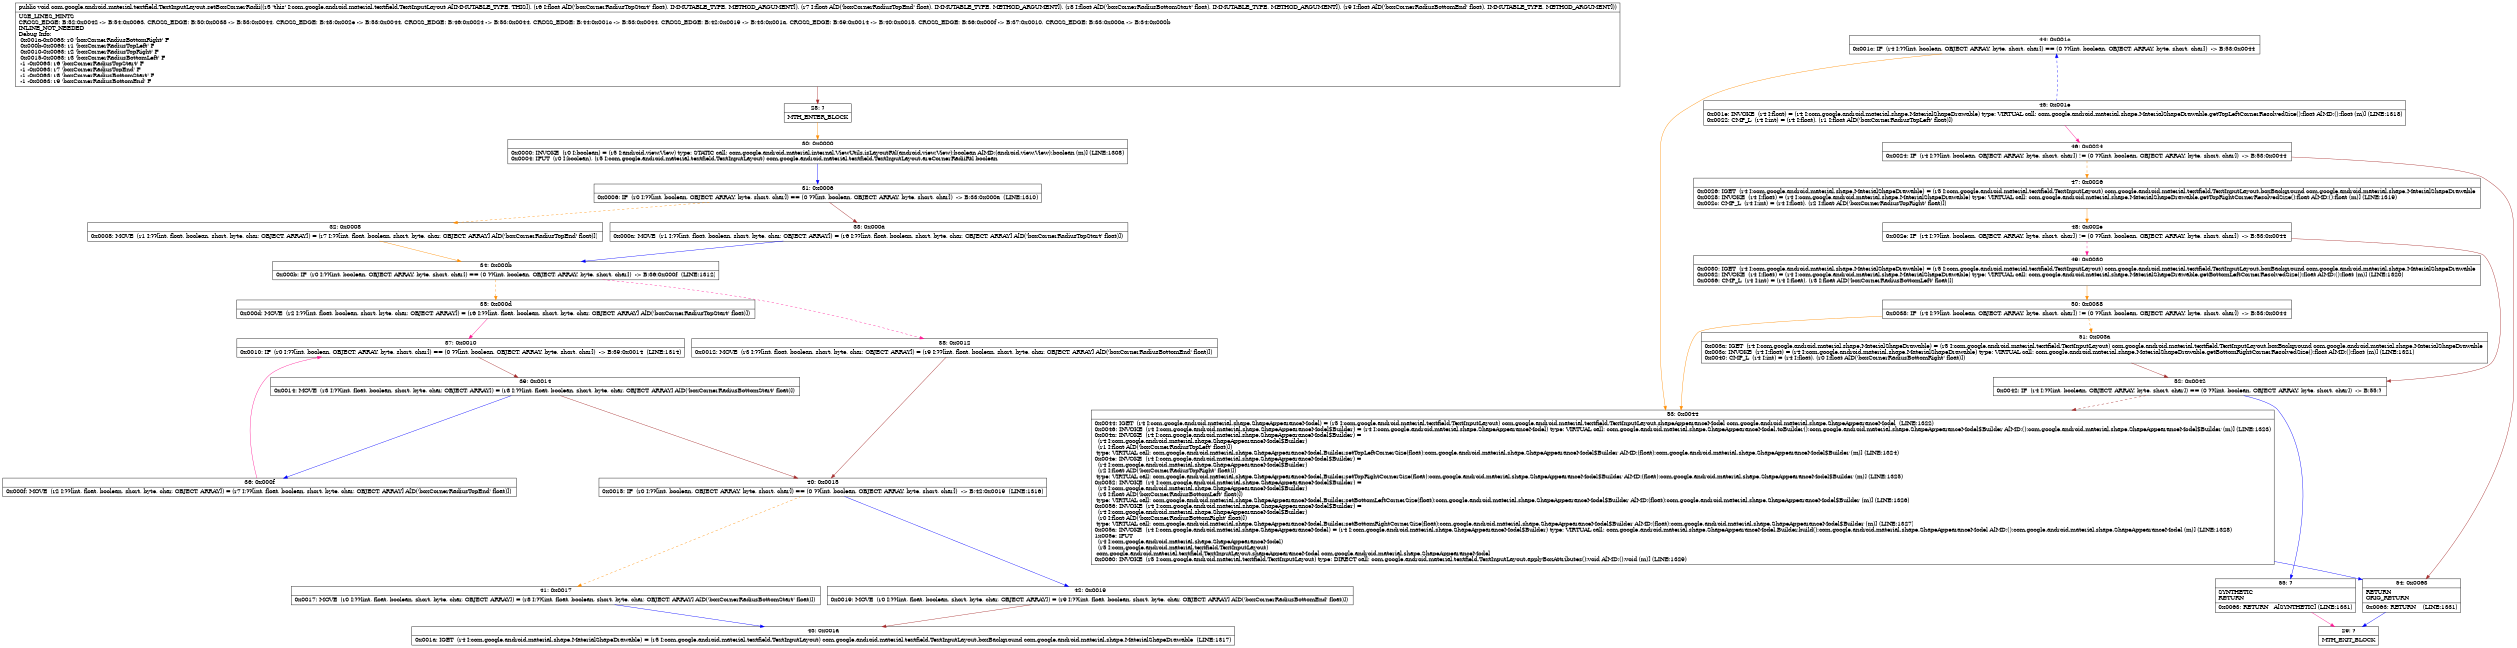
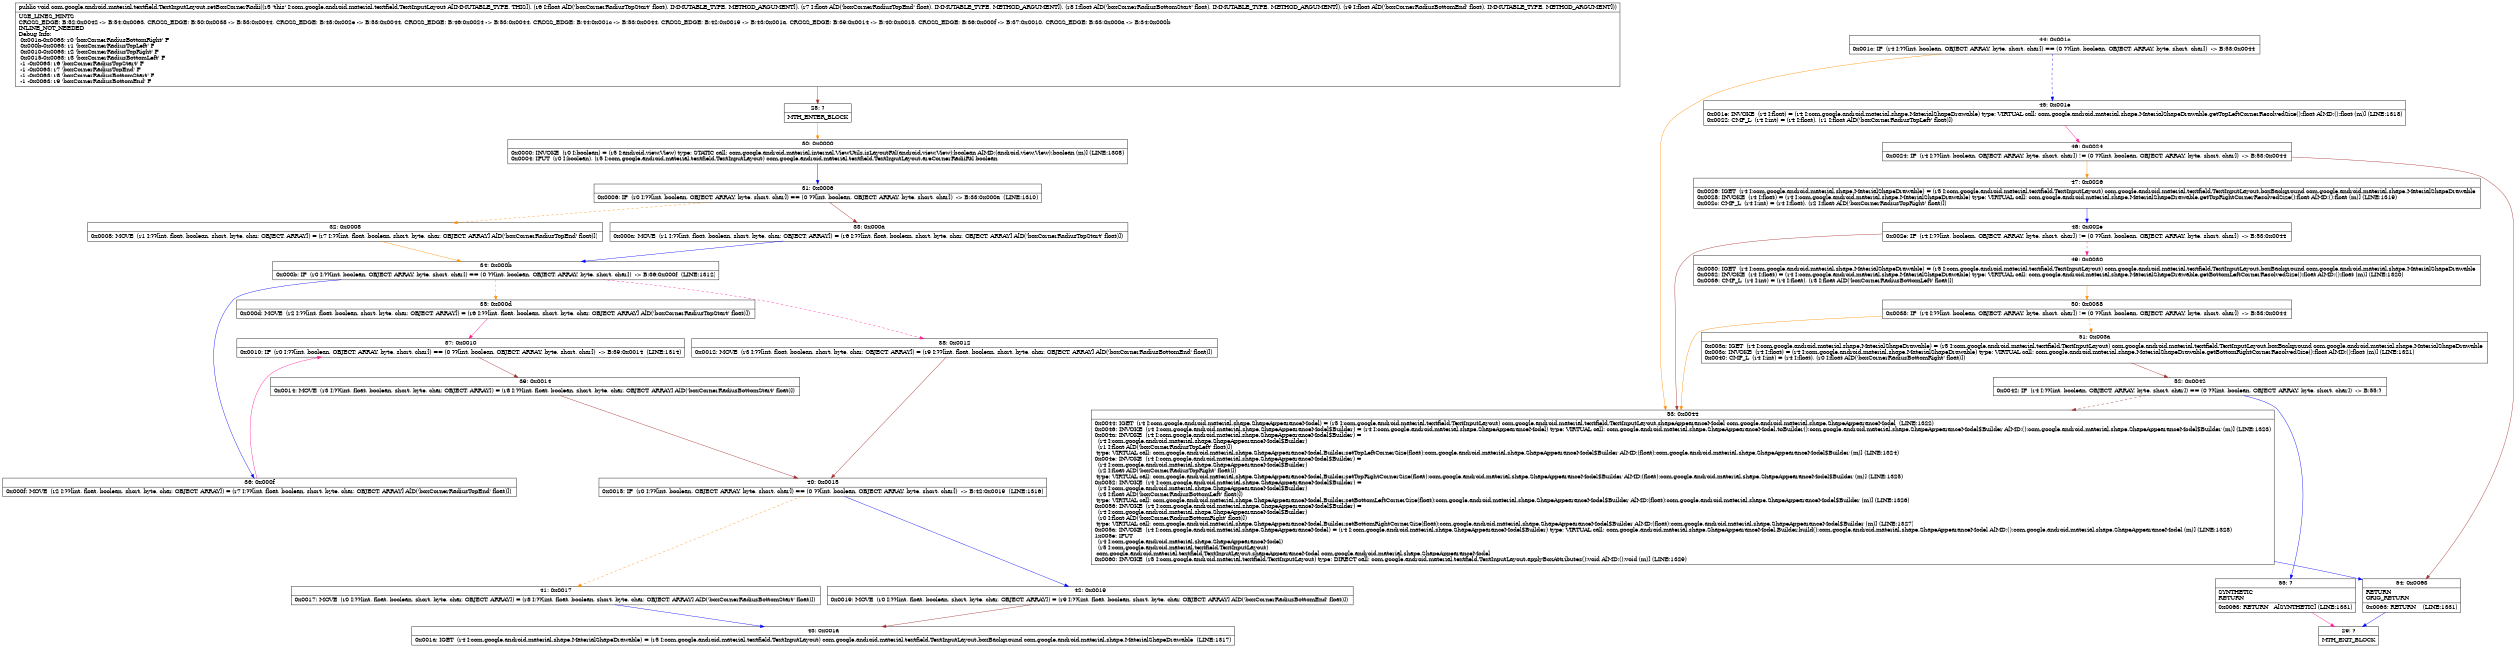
(2057, 79) -> (2052, 75)
(2087, 167) -> (2087, 167)
(2087, 214) -> (2087, 214)
(2490, 265) -> (1708, 249)
(399, 436) -> (217, 334)
